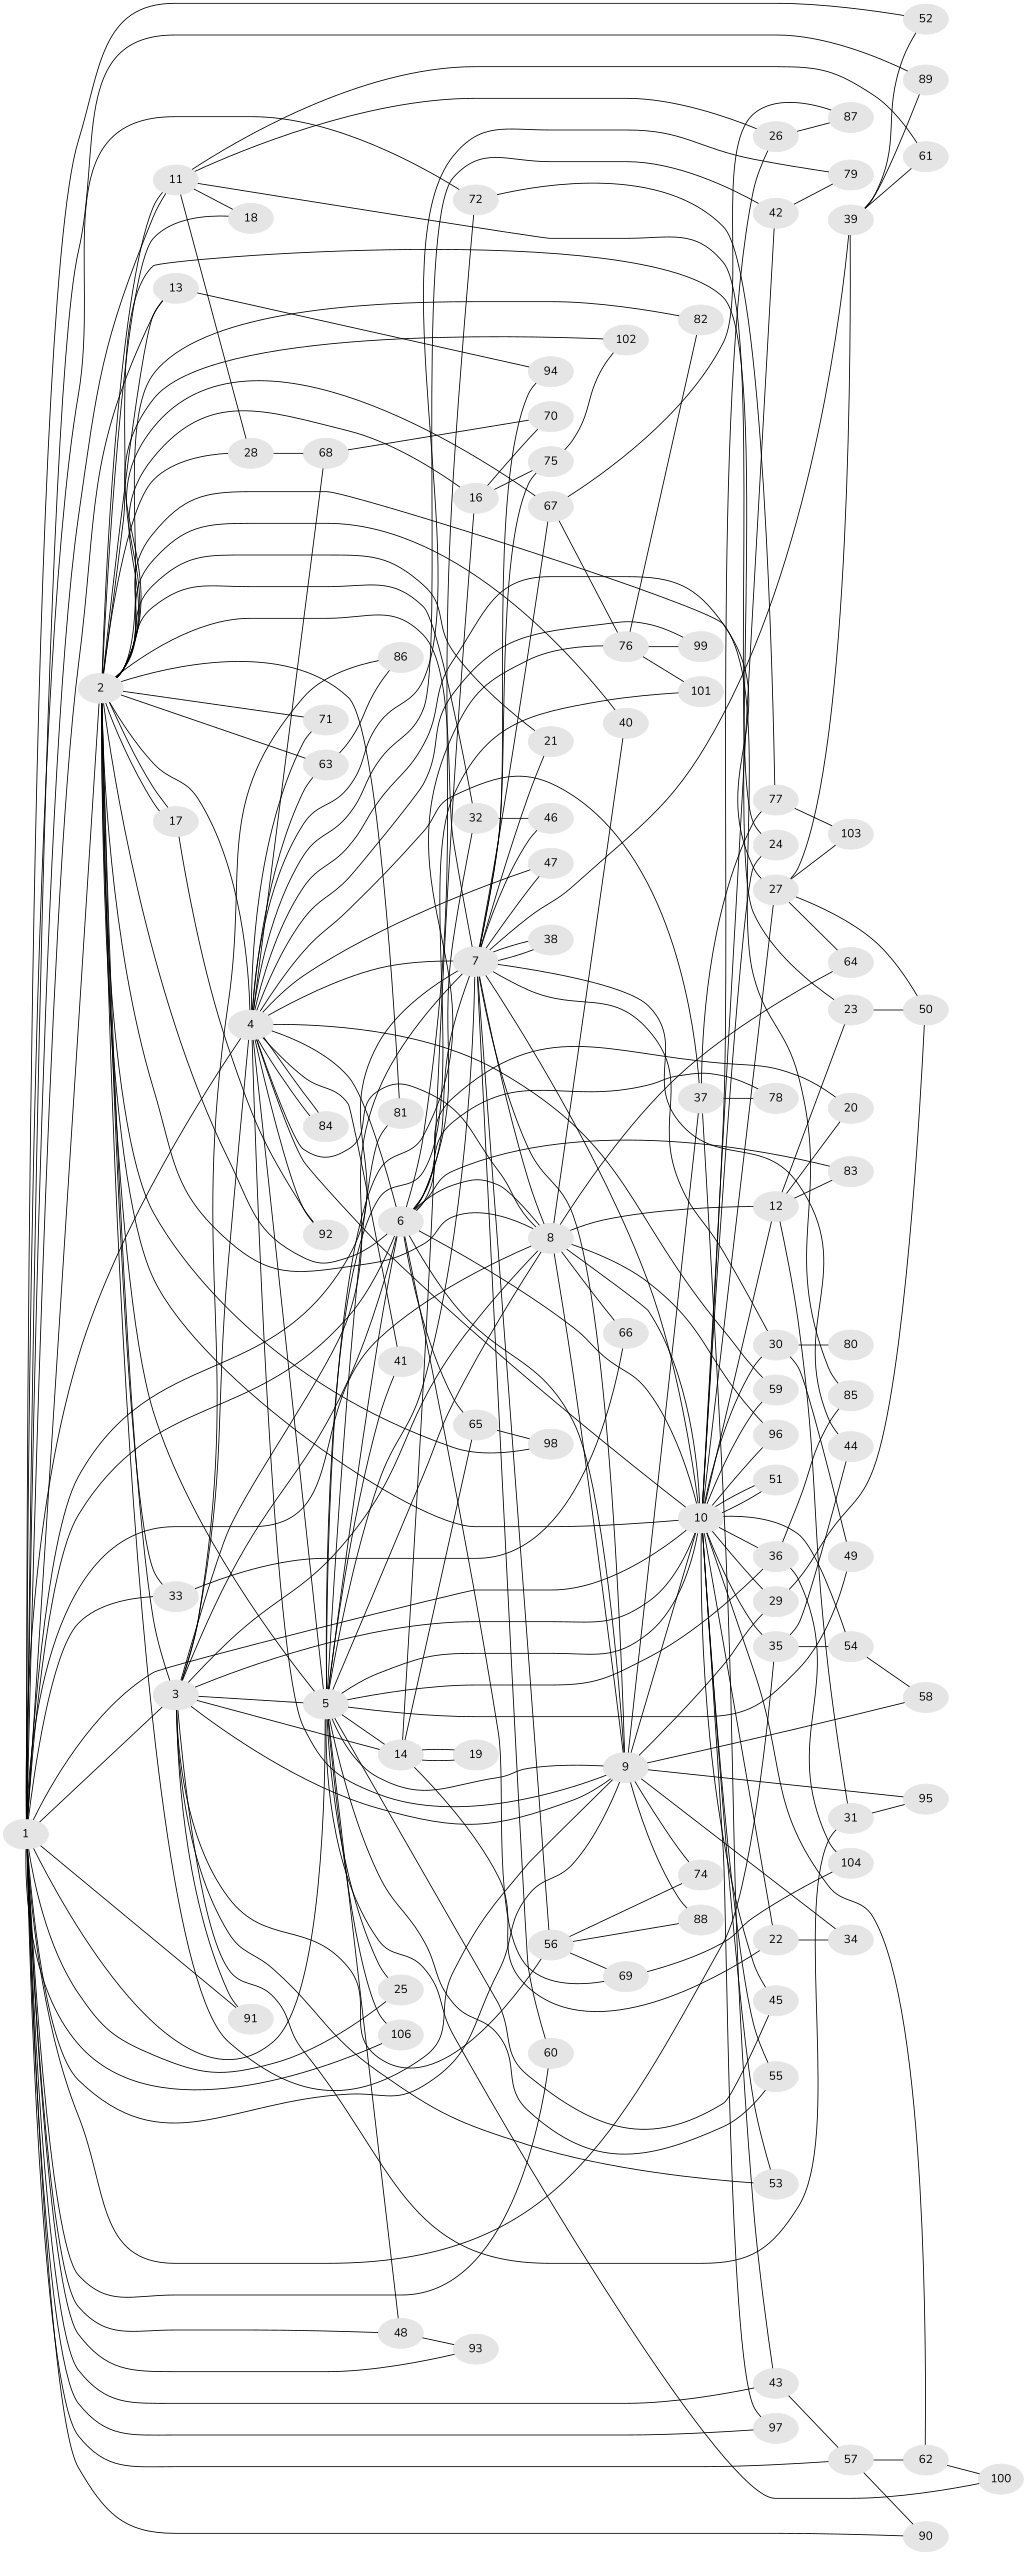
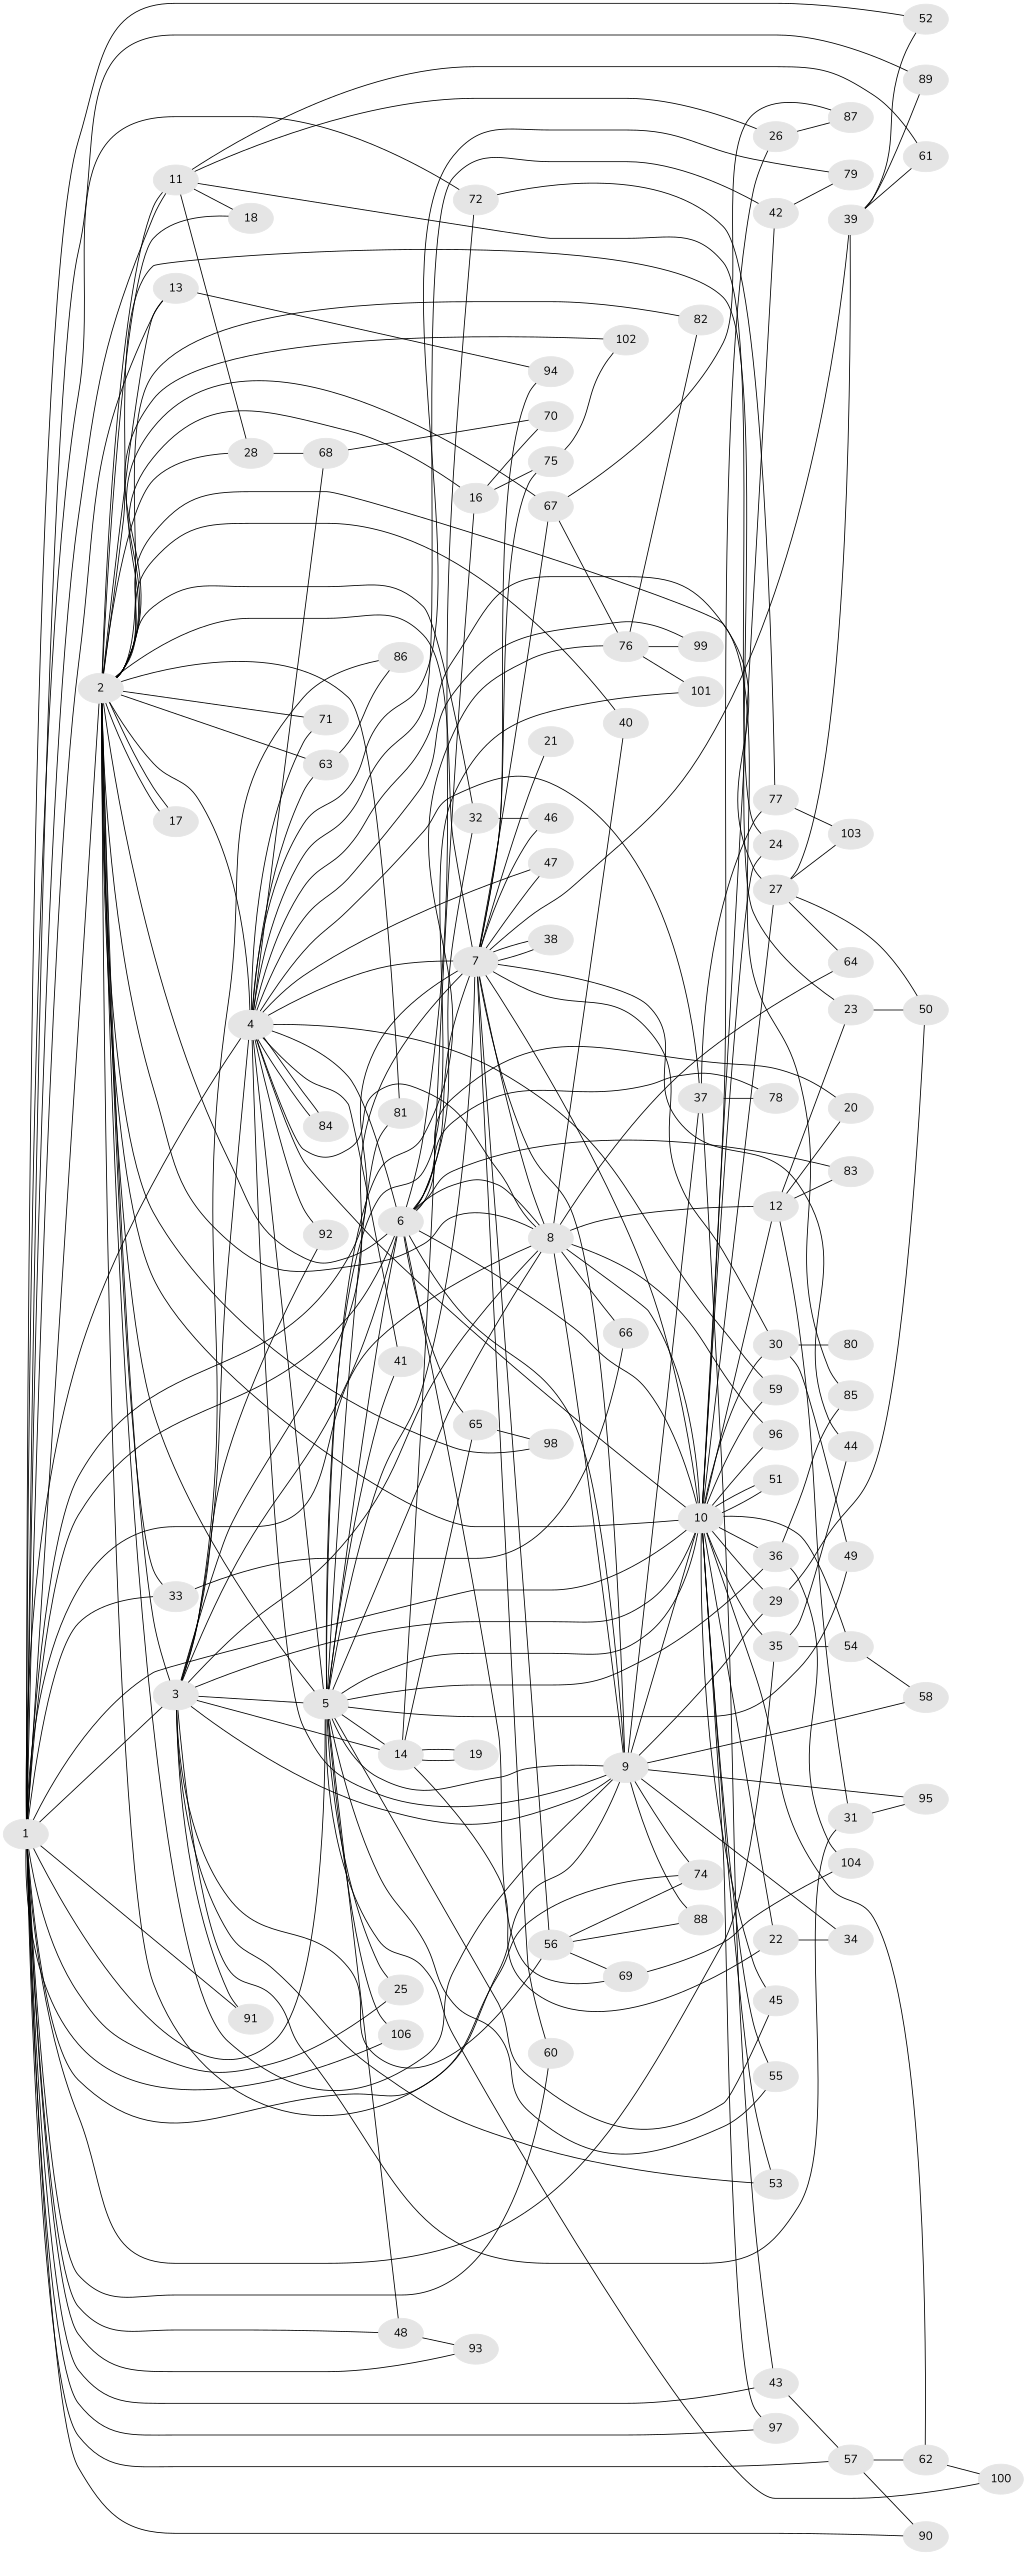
(331, 555) -> (120, 1641)
(228, 1047) -> (227, 1458)
